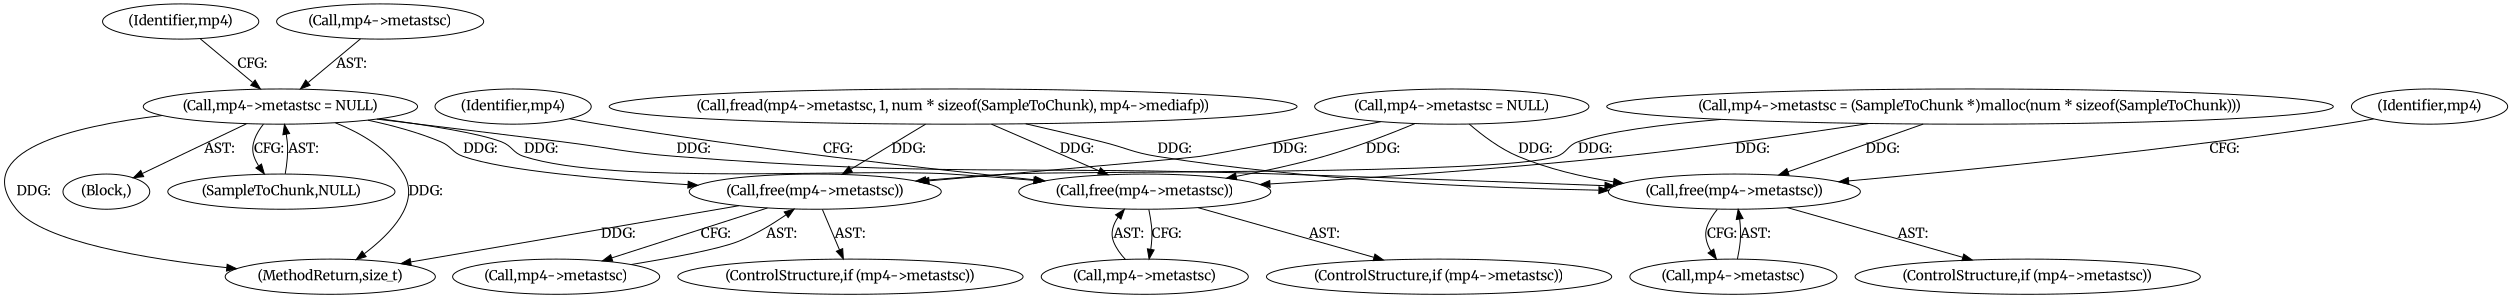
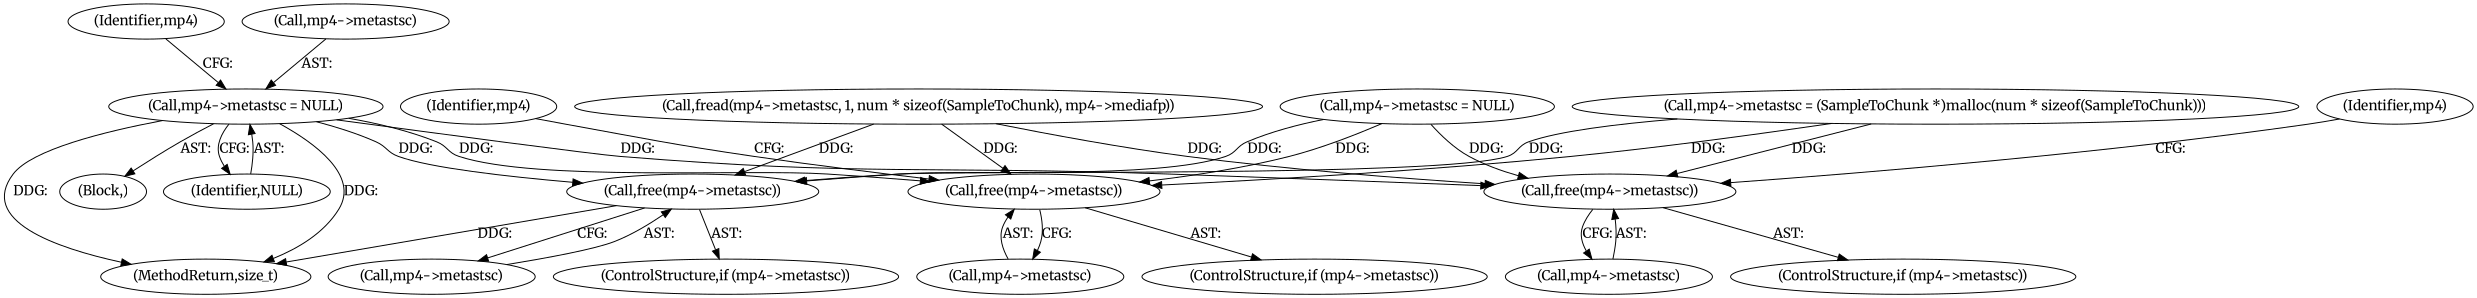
(281, 192) -> (247, 192)
